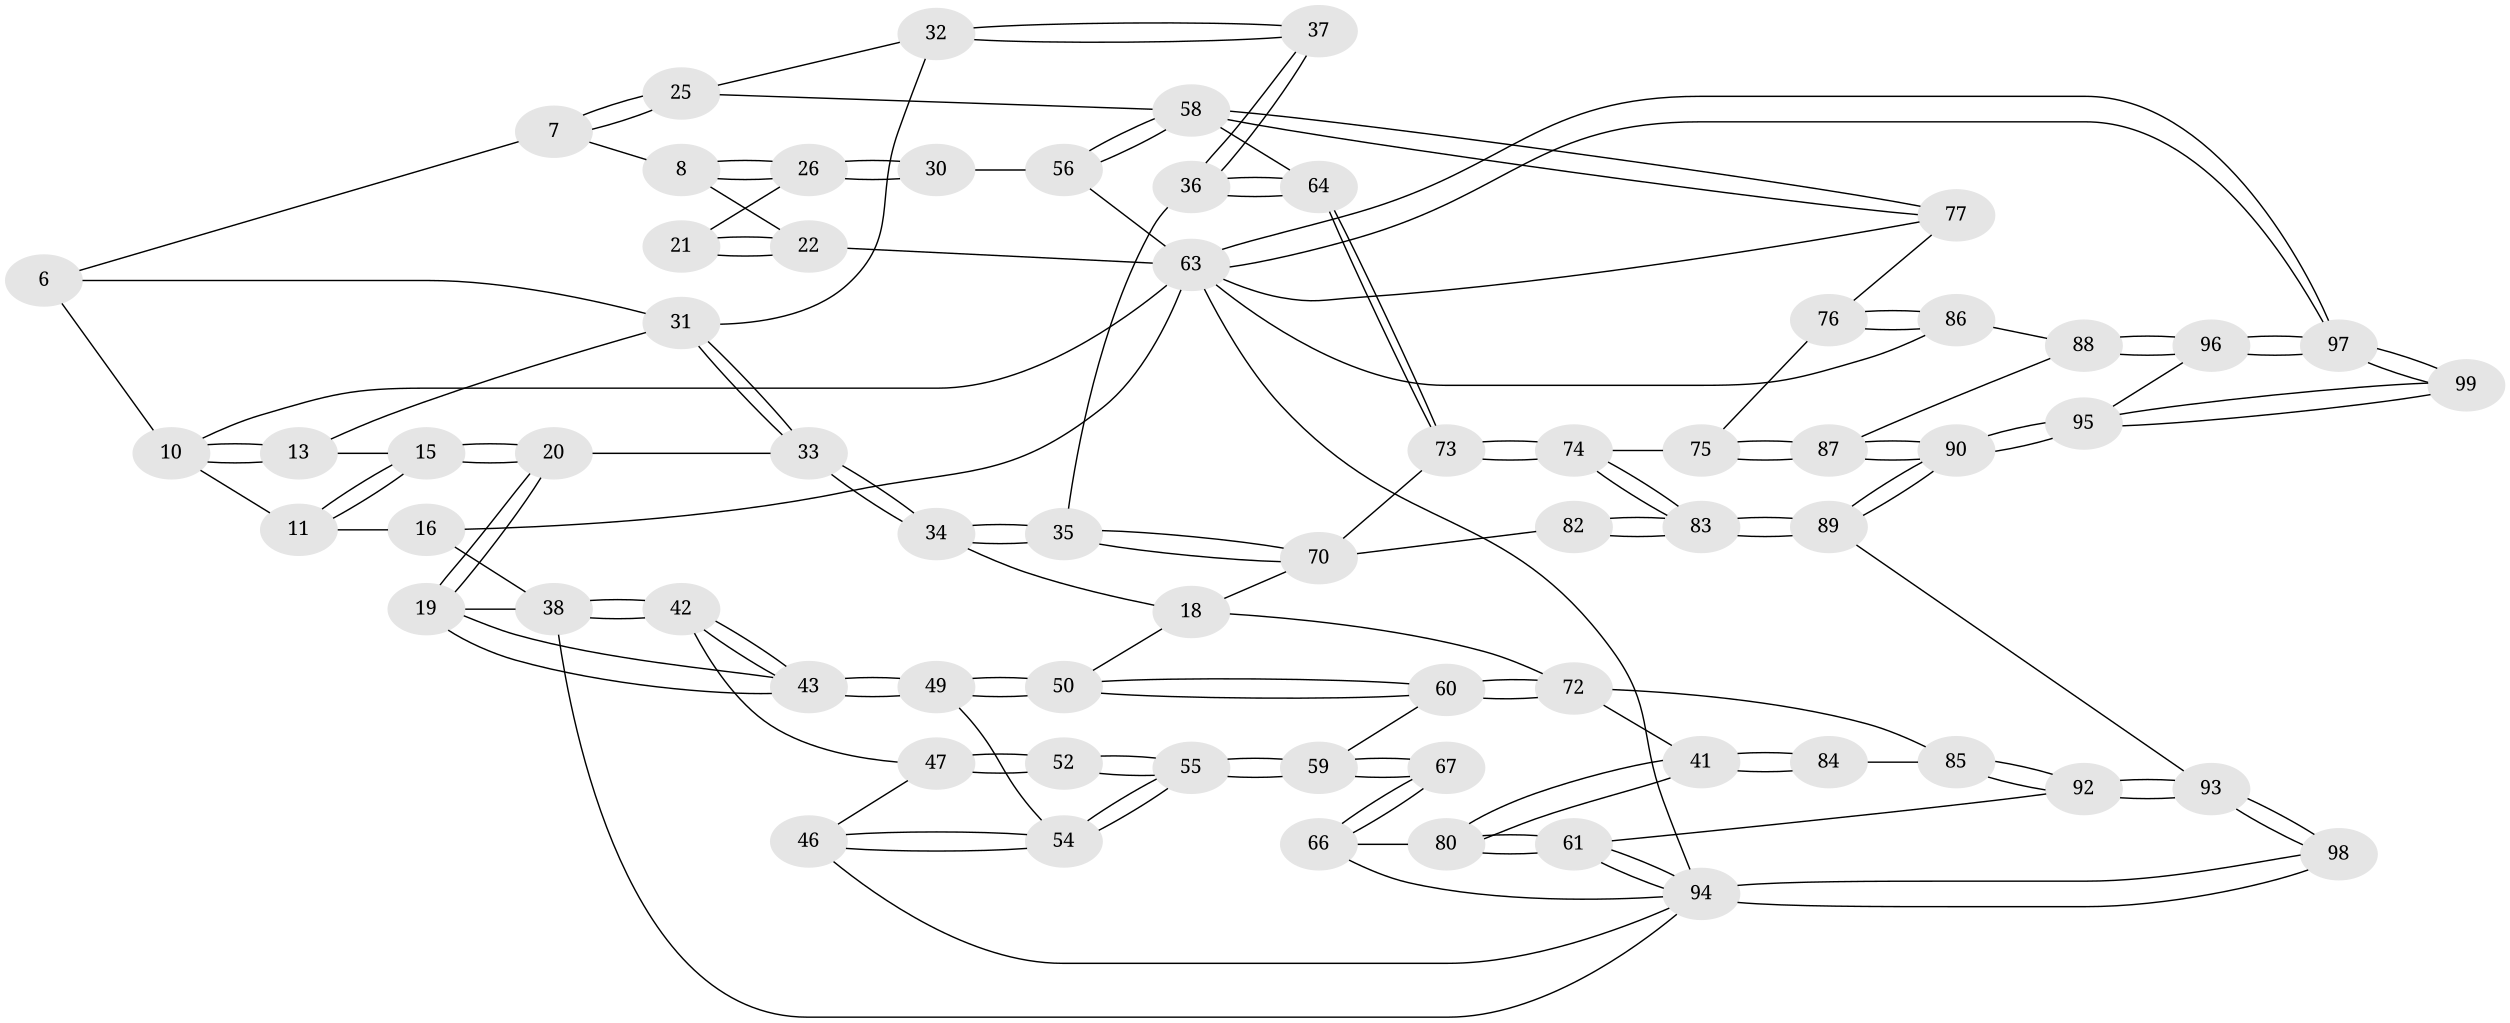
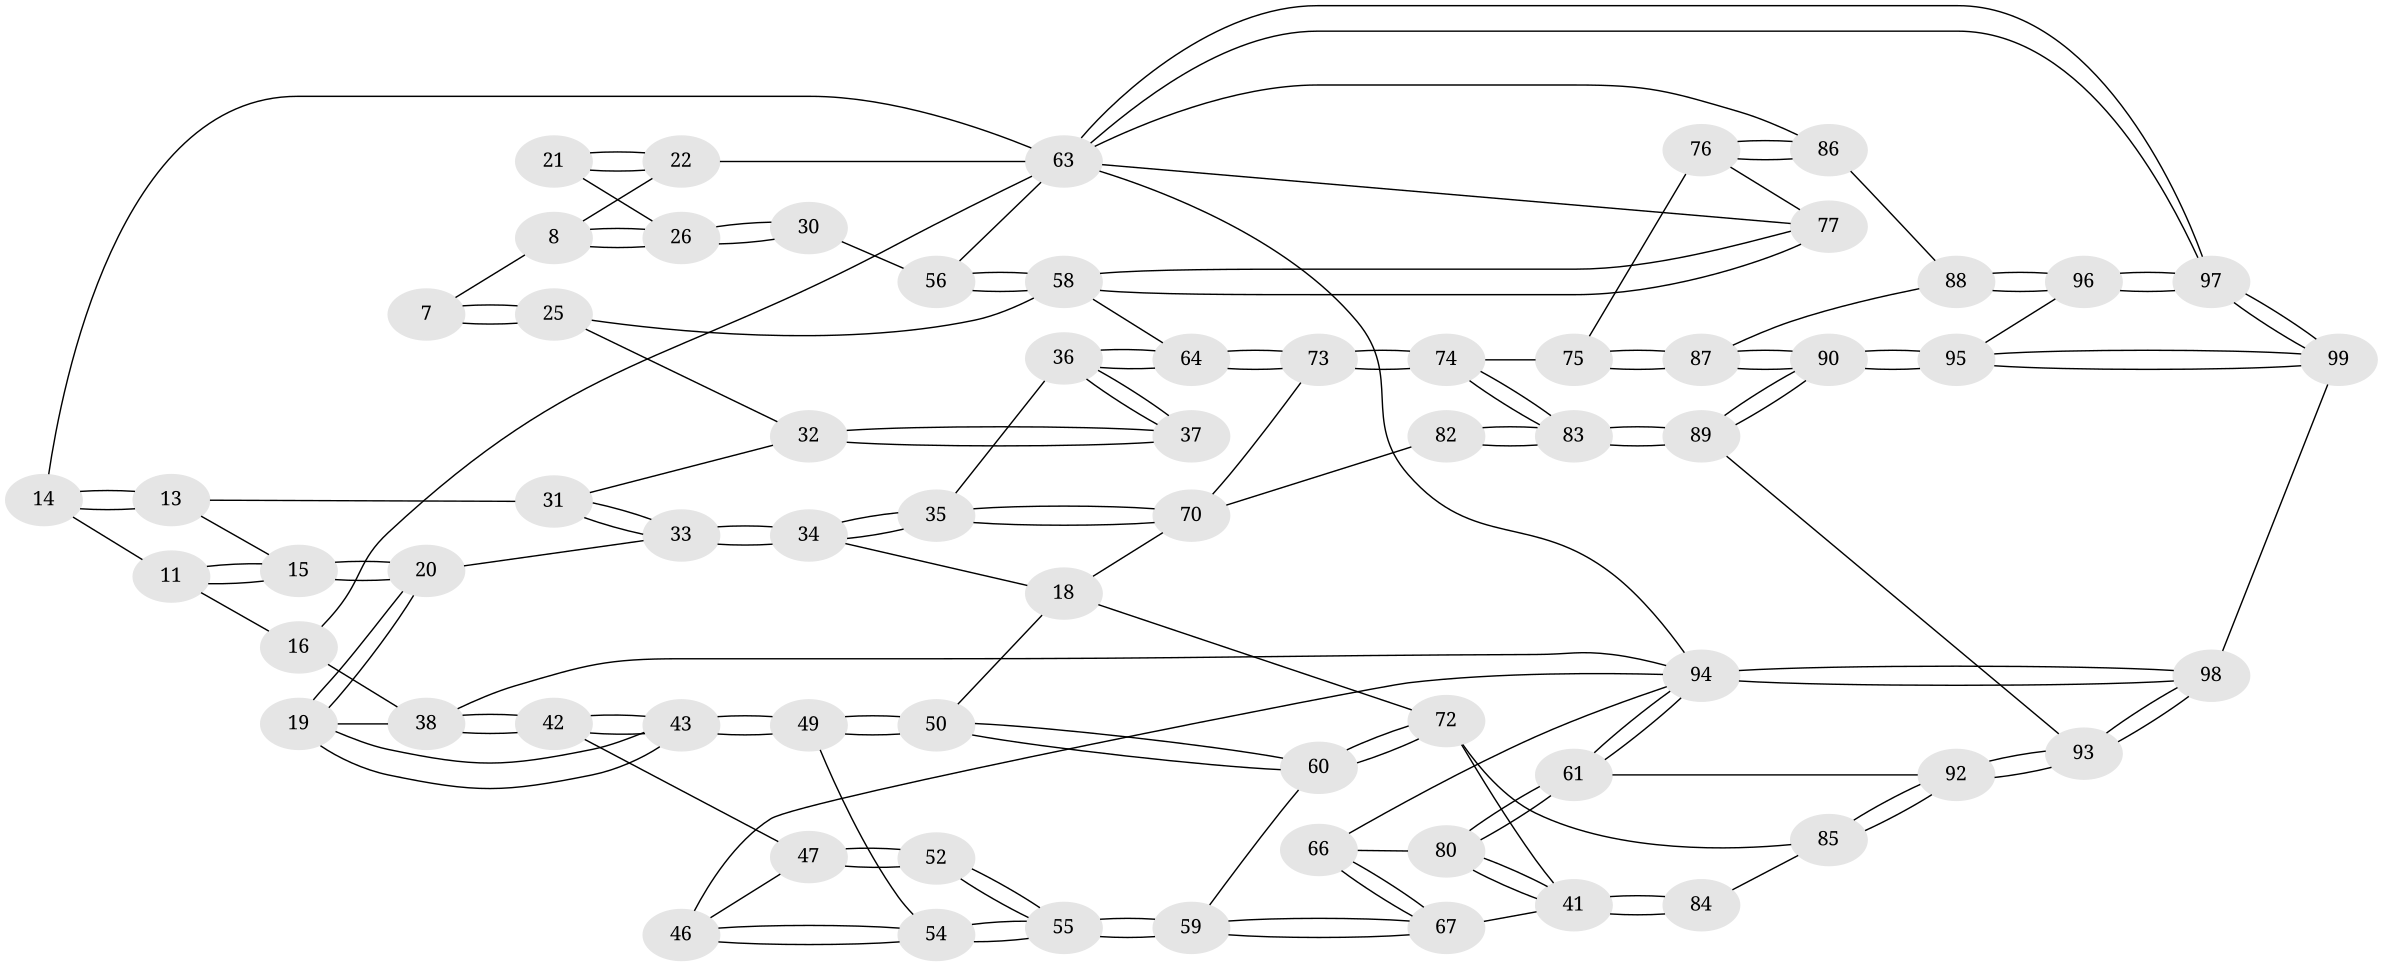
(44, 280) -> none
(171, 453) -> (44, 500)
none -> (2275, 518)
none -> (1510, 917)
